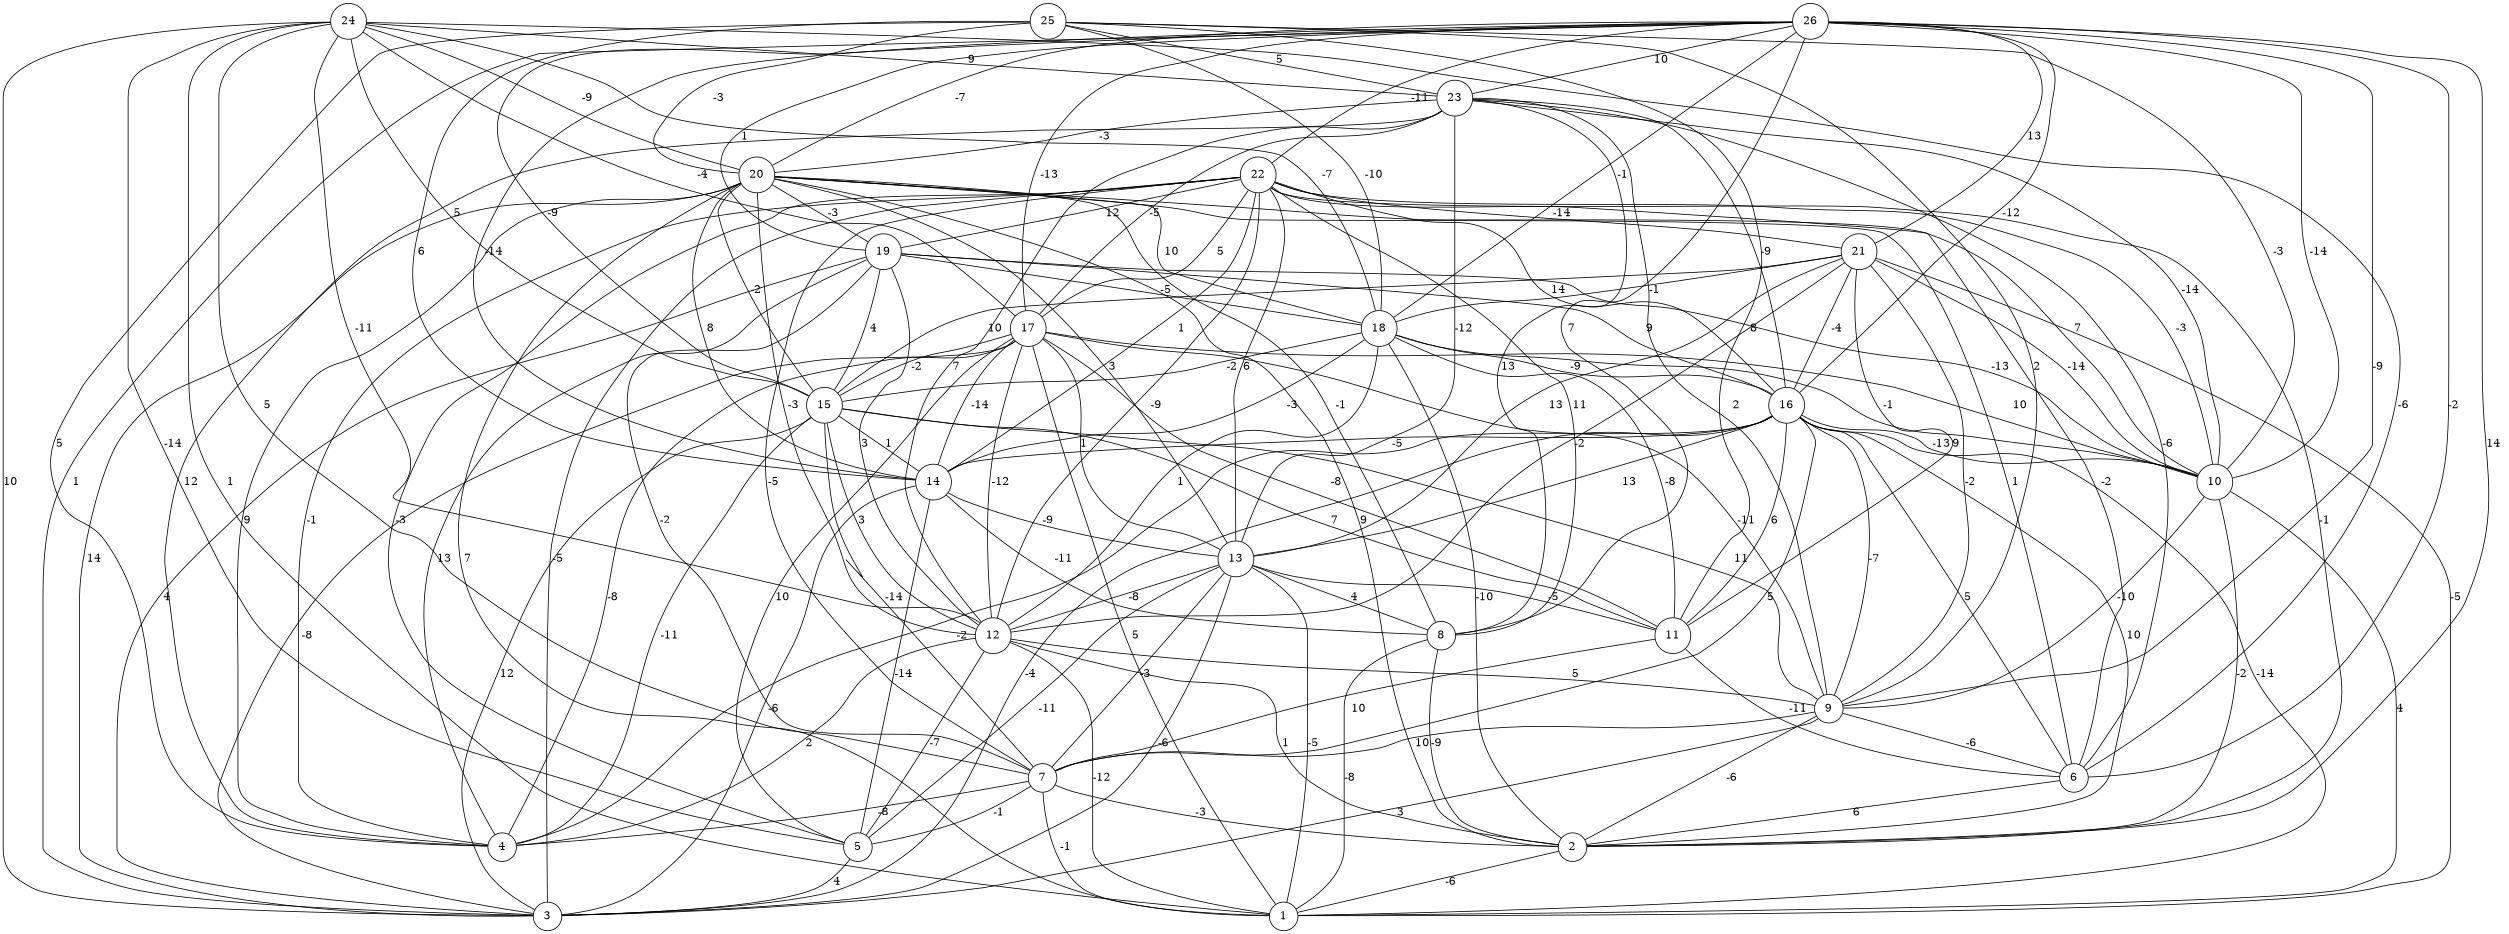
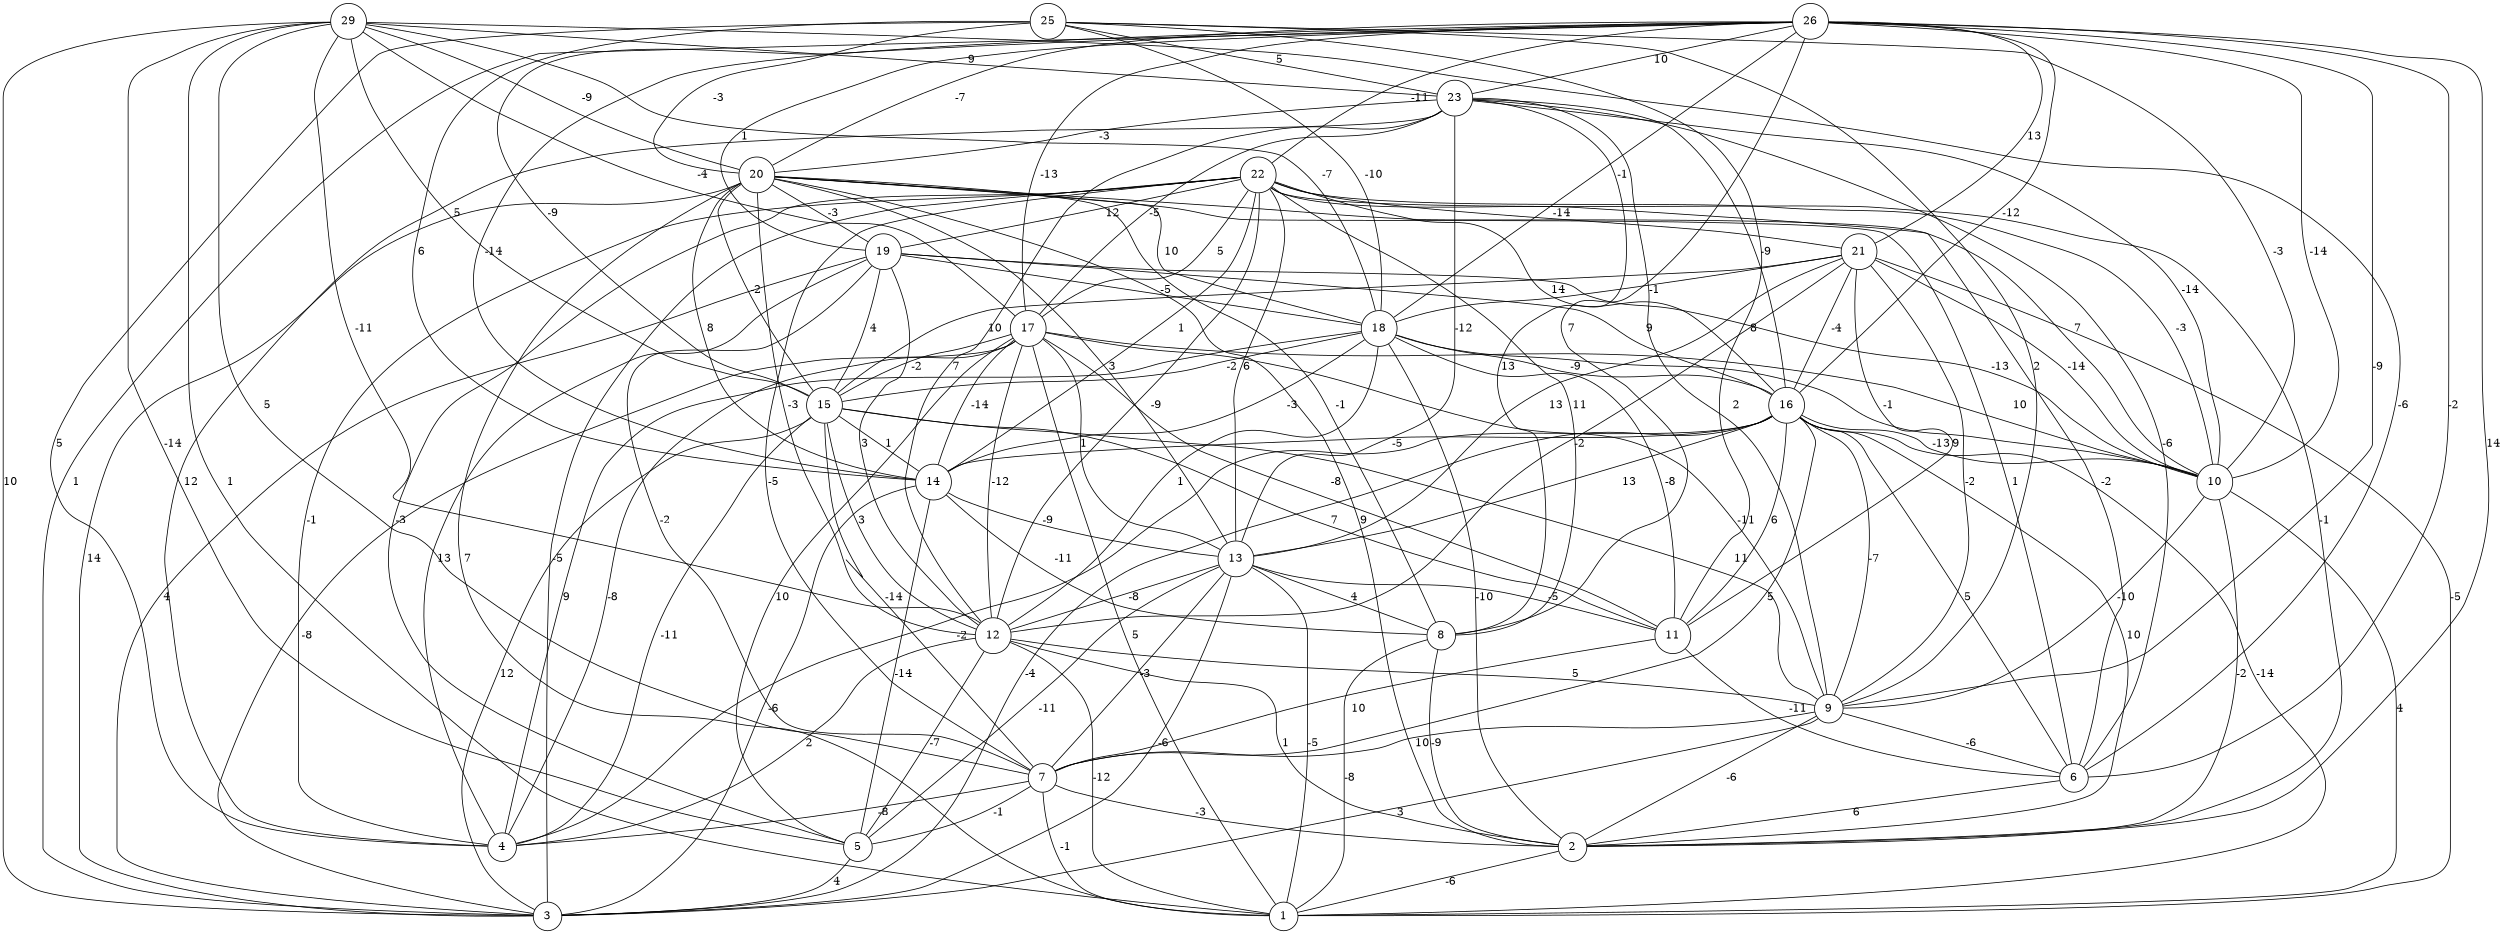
(349, 21) -> (349, 21)
(259, 463) -> (698, 404)
